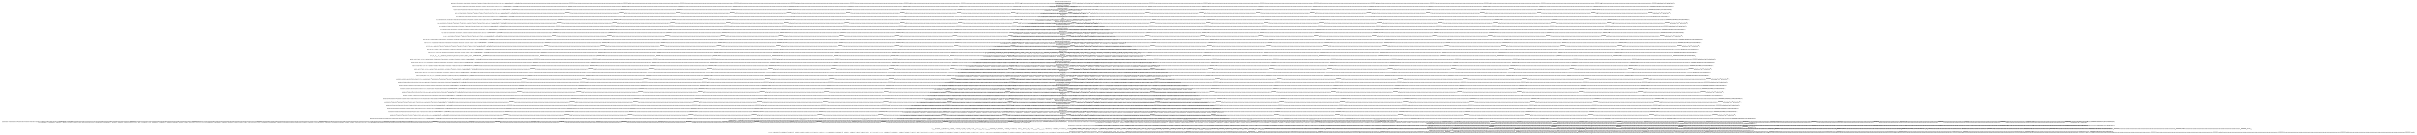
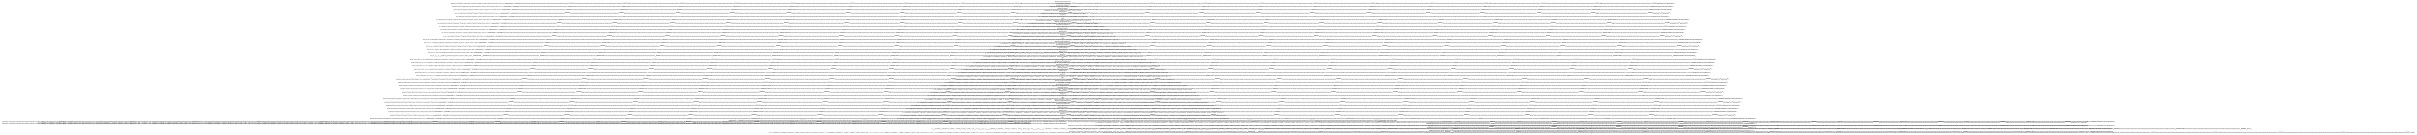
none -> (534, 124)
